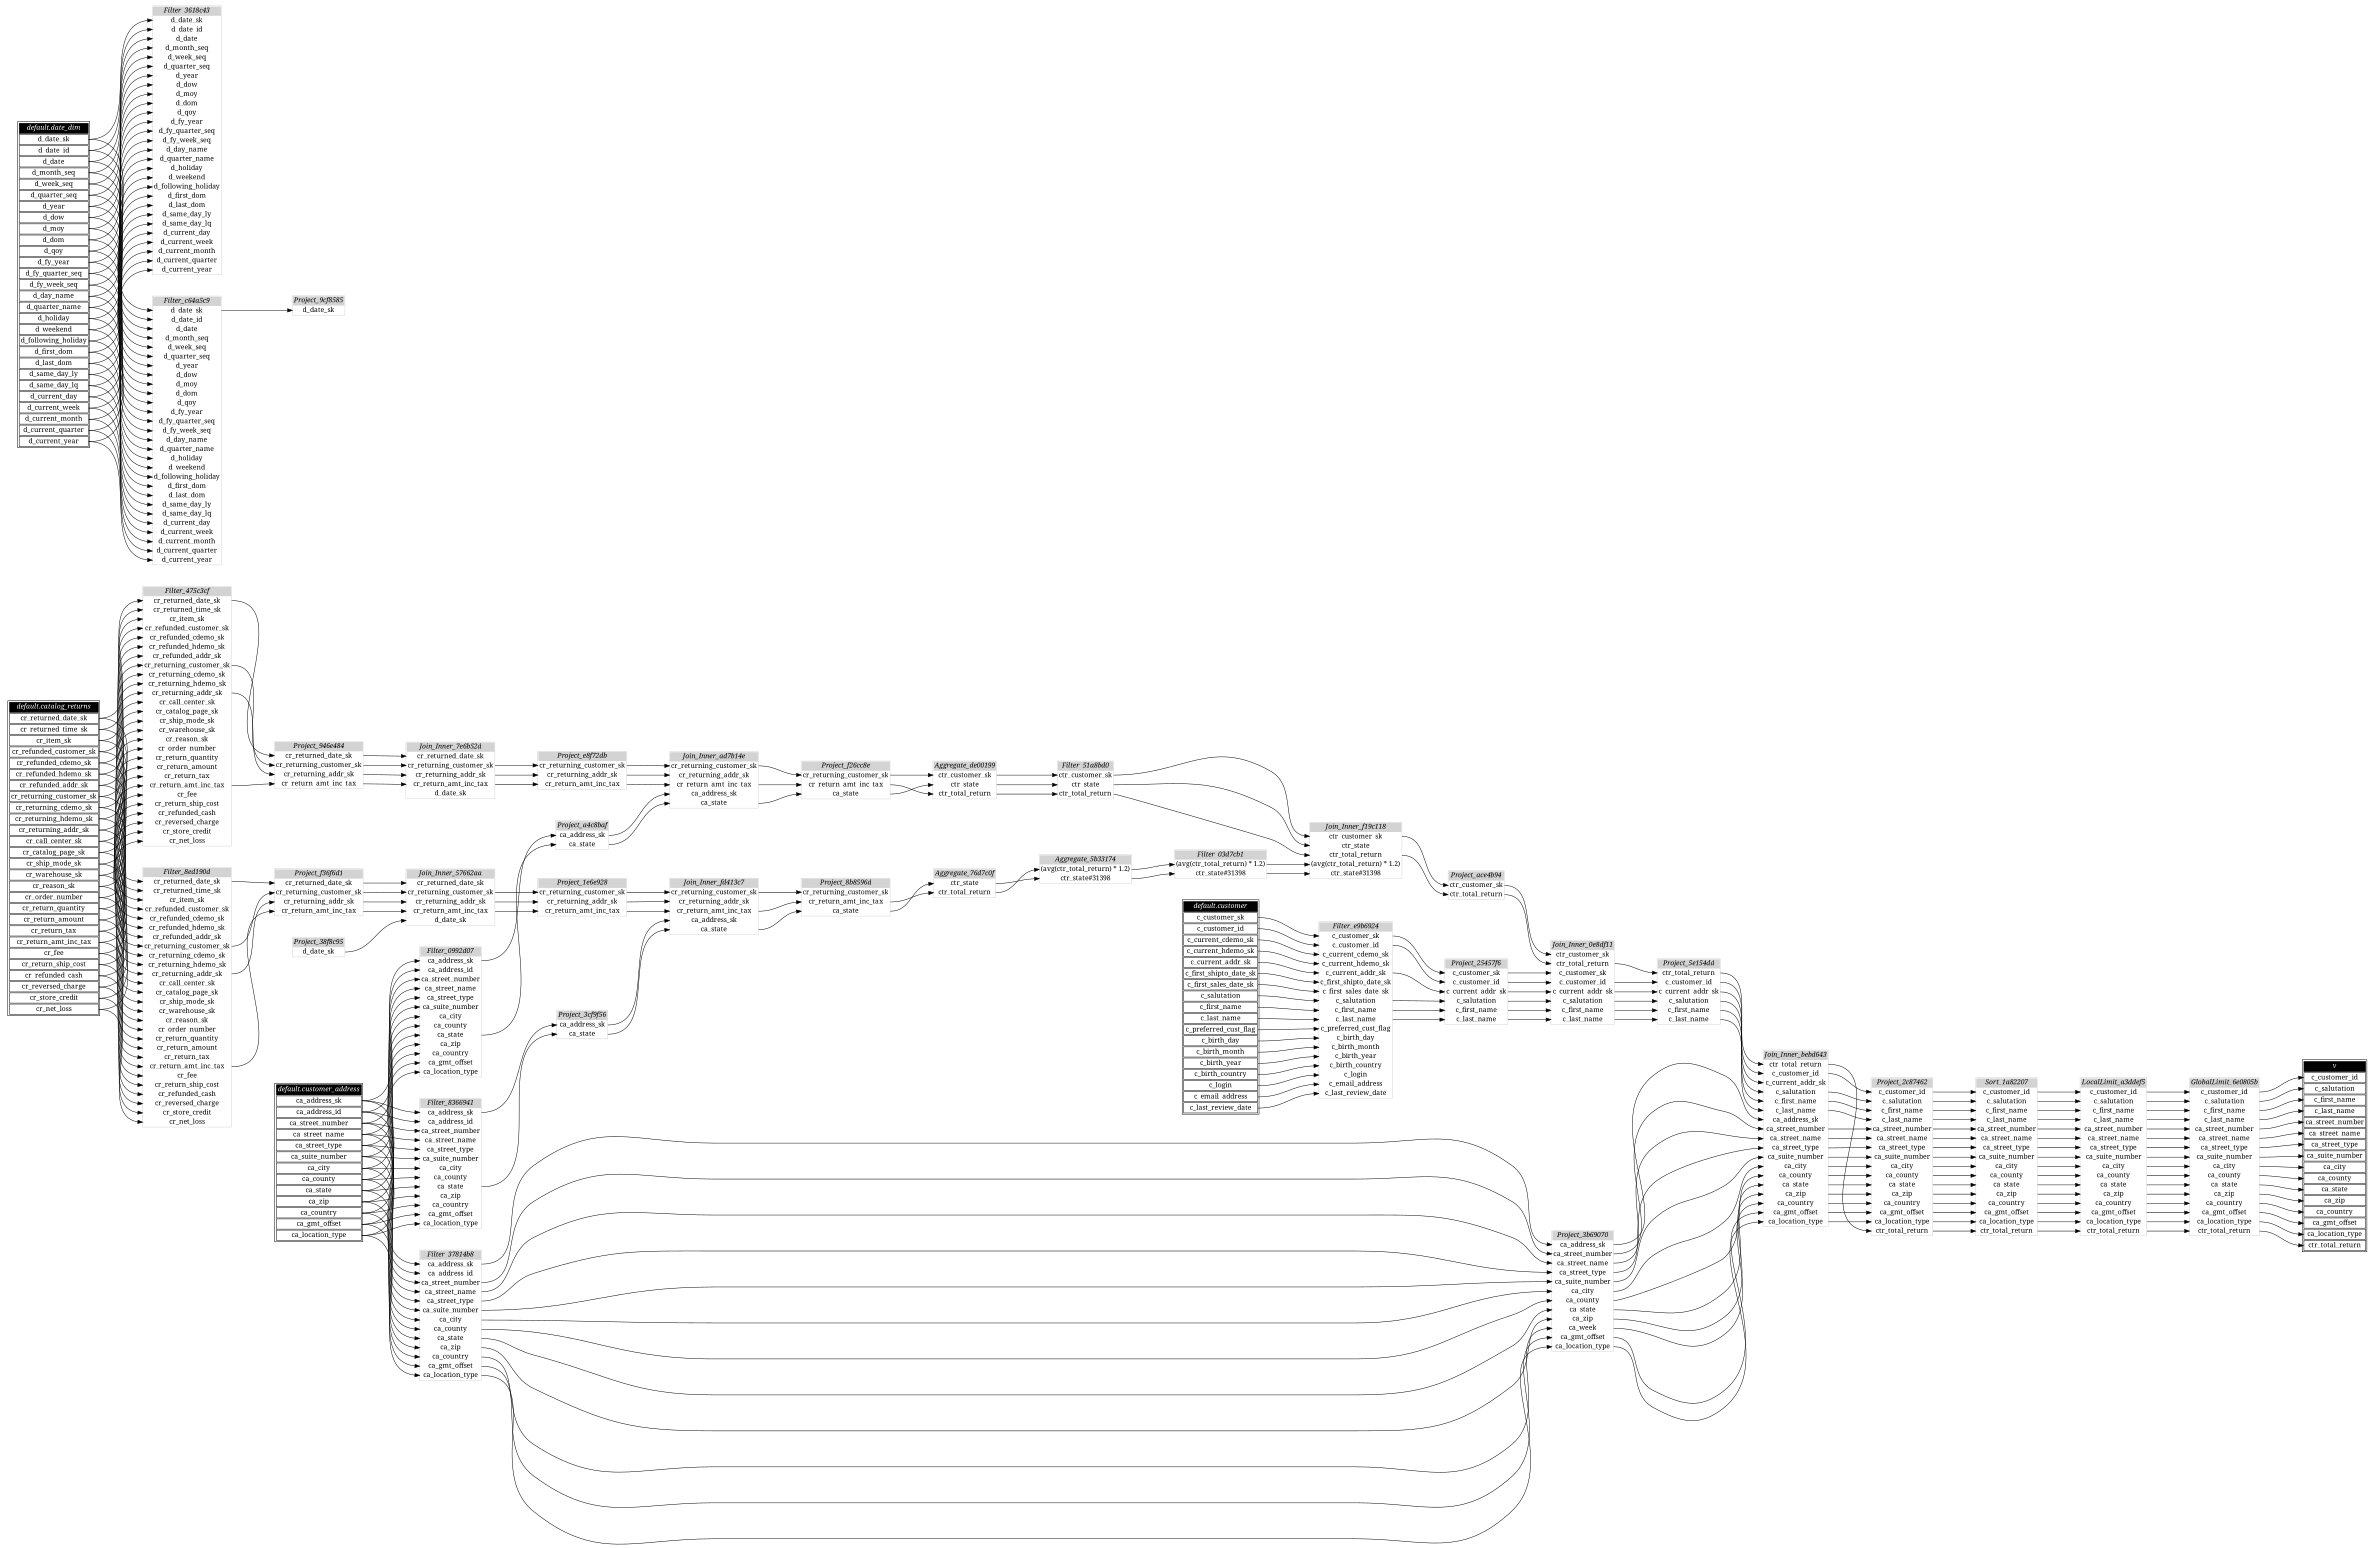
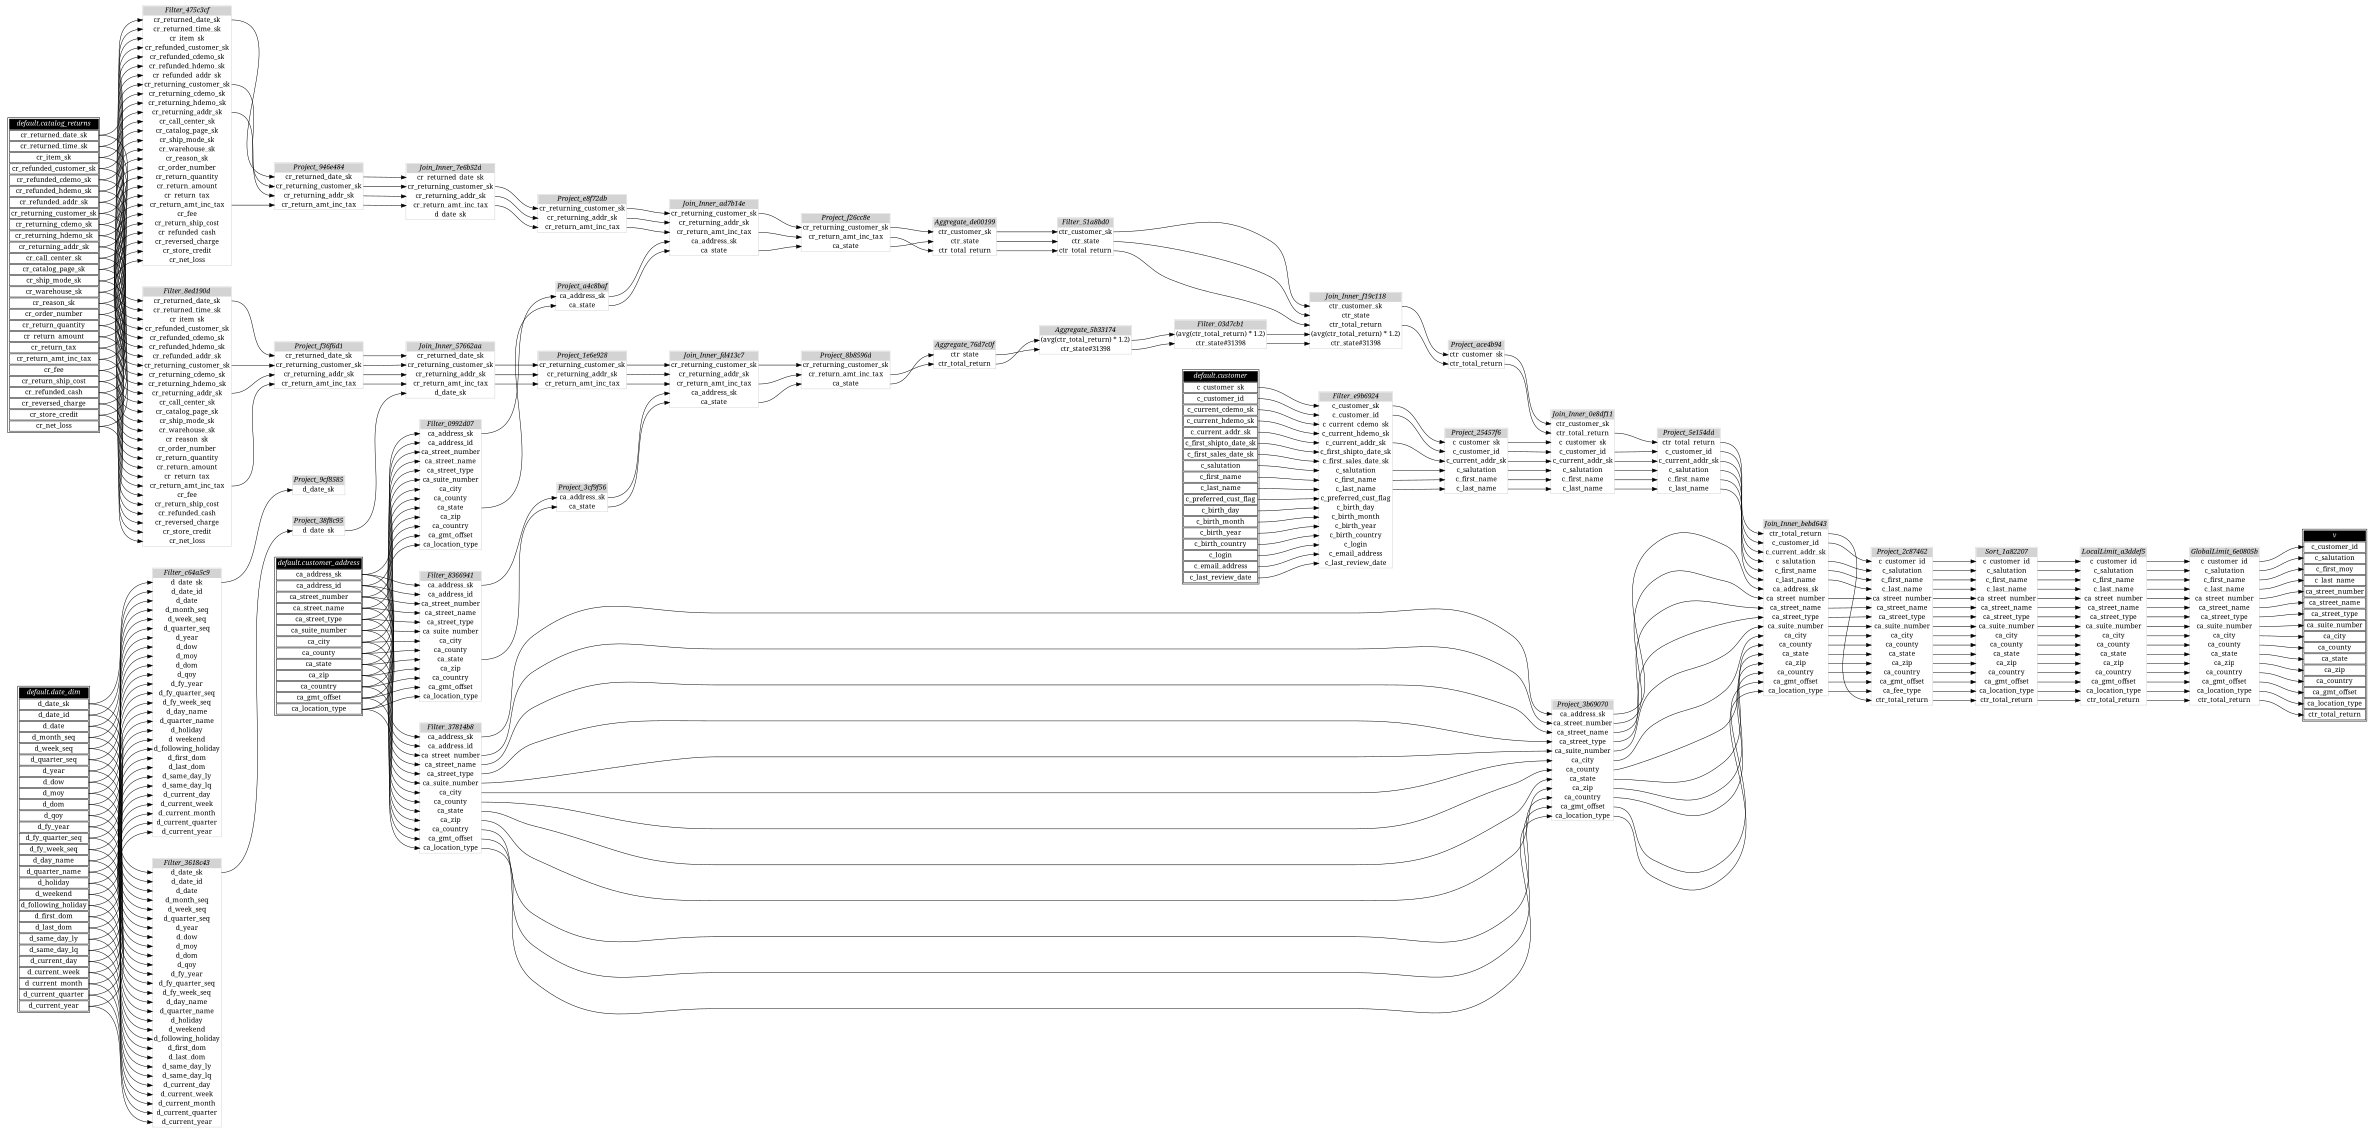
none -> (257, 704)
(2335, 1100) -> (2335, 569)
(1902, 1221) -> (1902, 691)
(1583, 1328) -> (1583, 797)
